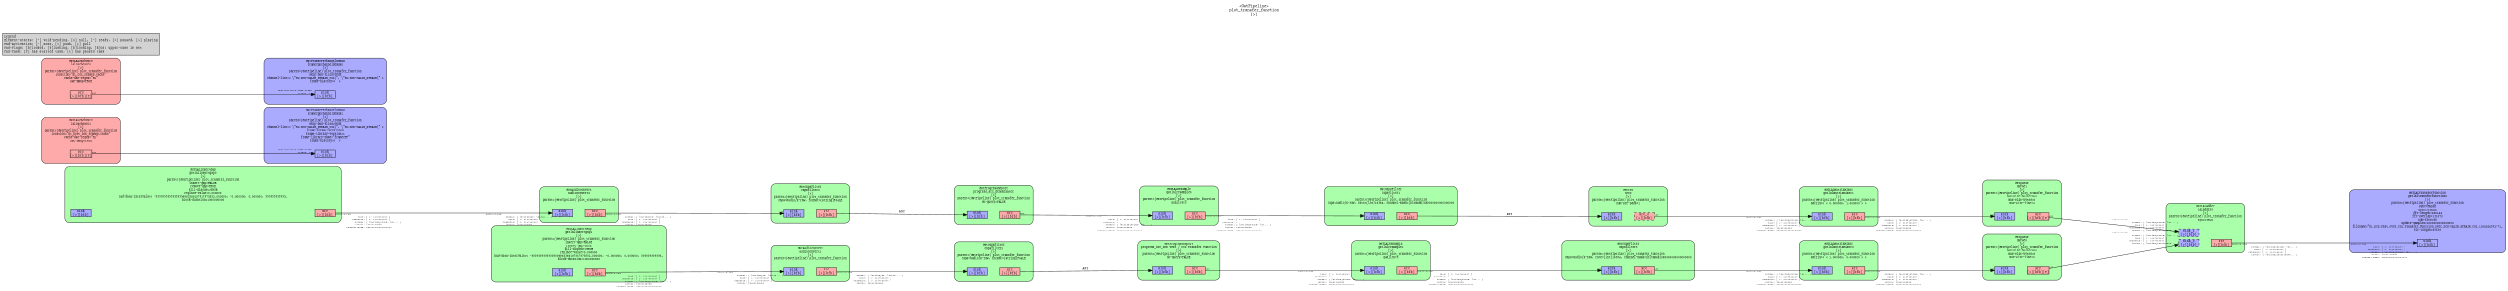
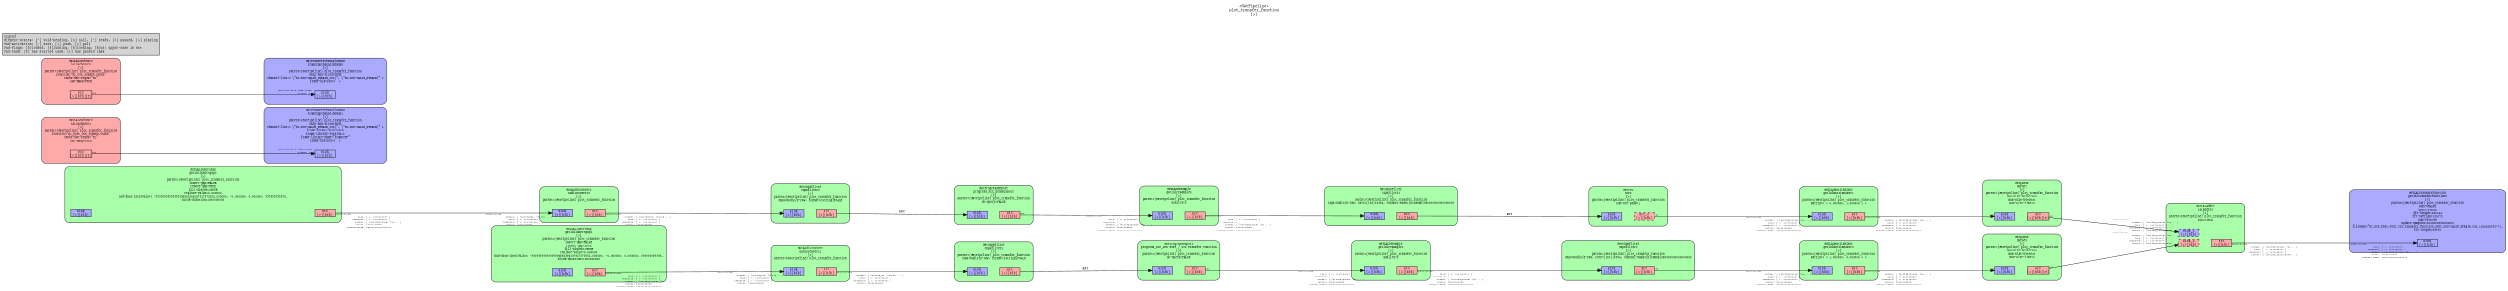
(2189, 243) -> (2189, 243)
